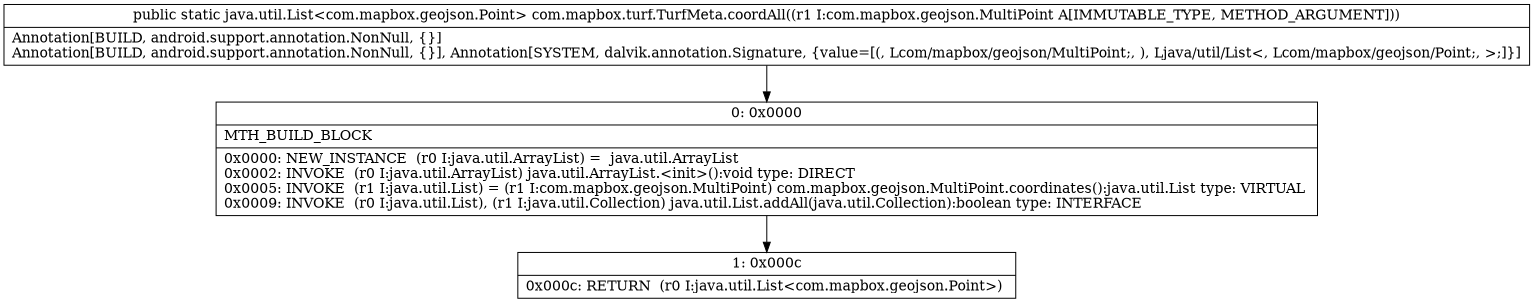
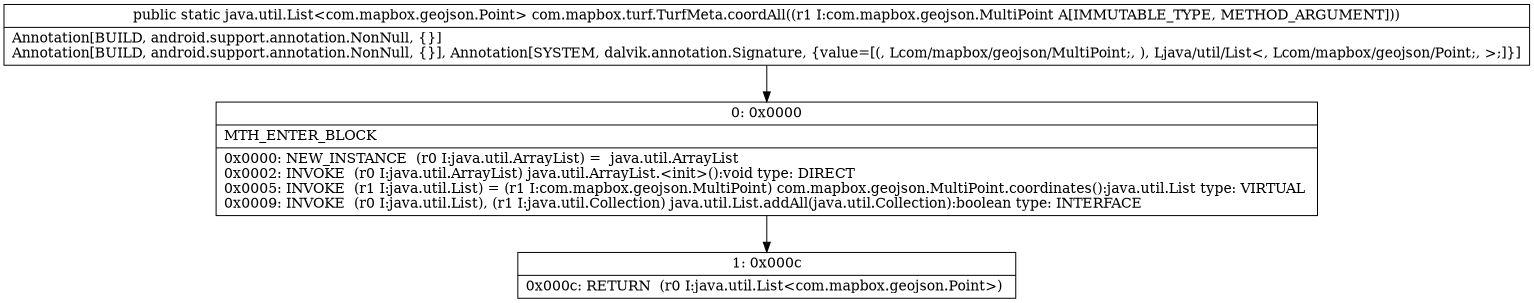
(298, 136) -> (301, 136)
